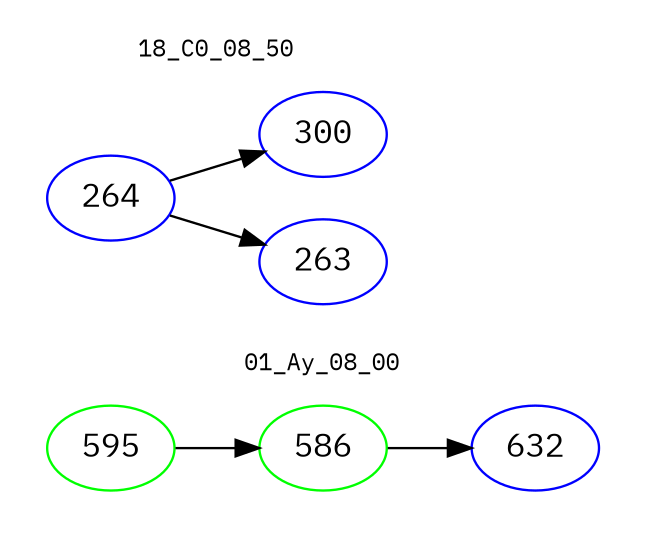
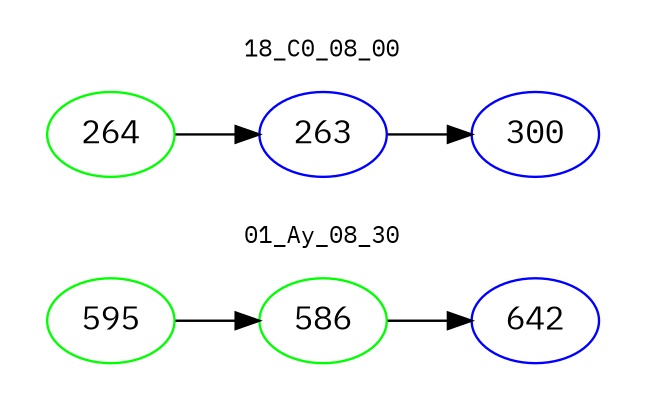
(217, 51) -> (323, 51)
(206, 170) -> (418, 134)
(111, 198) -> (111, 134)
(323, 364) -> (323, 237)
(535, 448) -> (535, 321)
